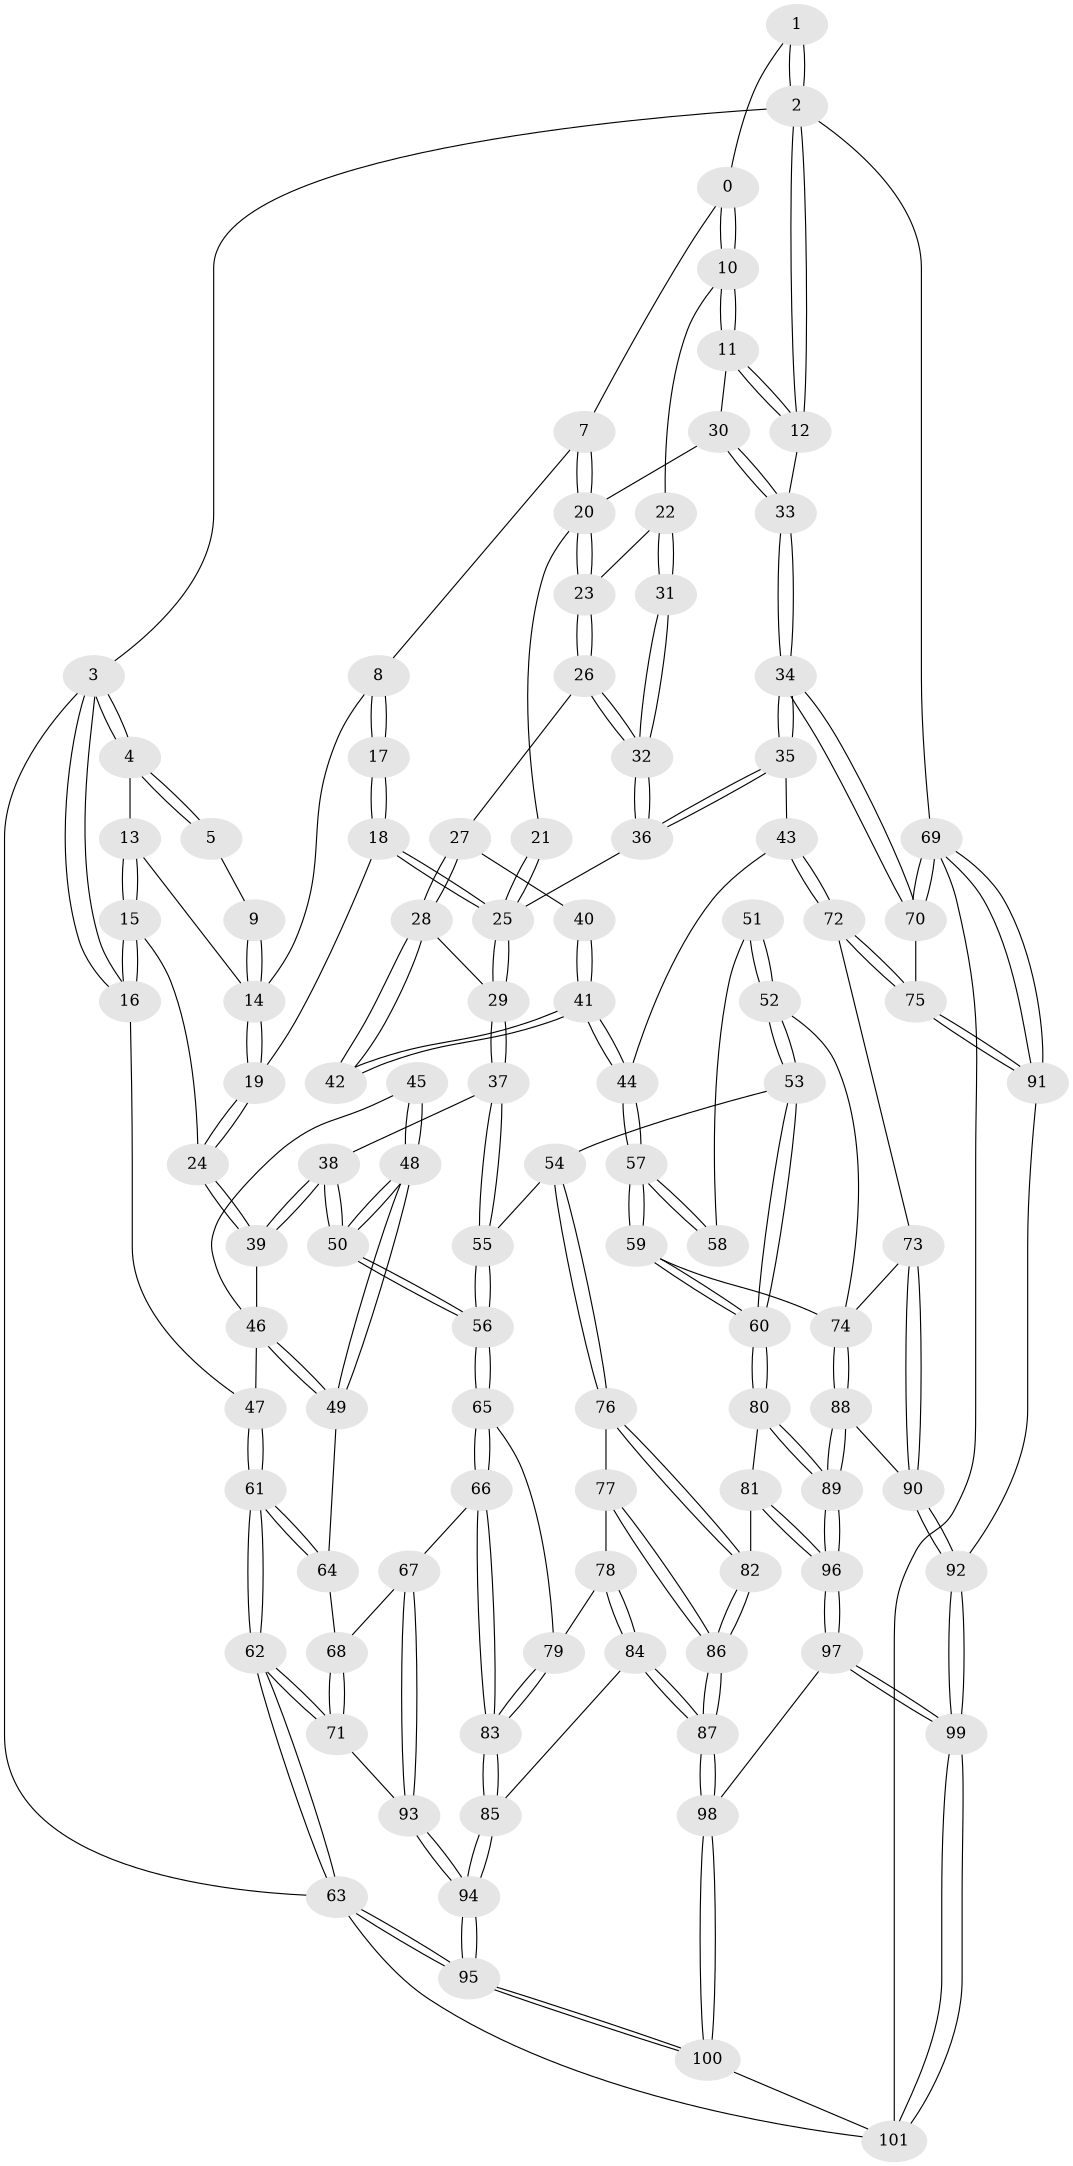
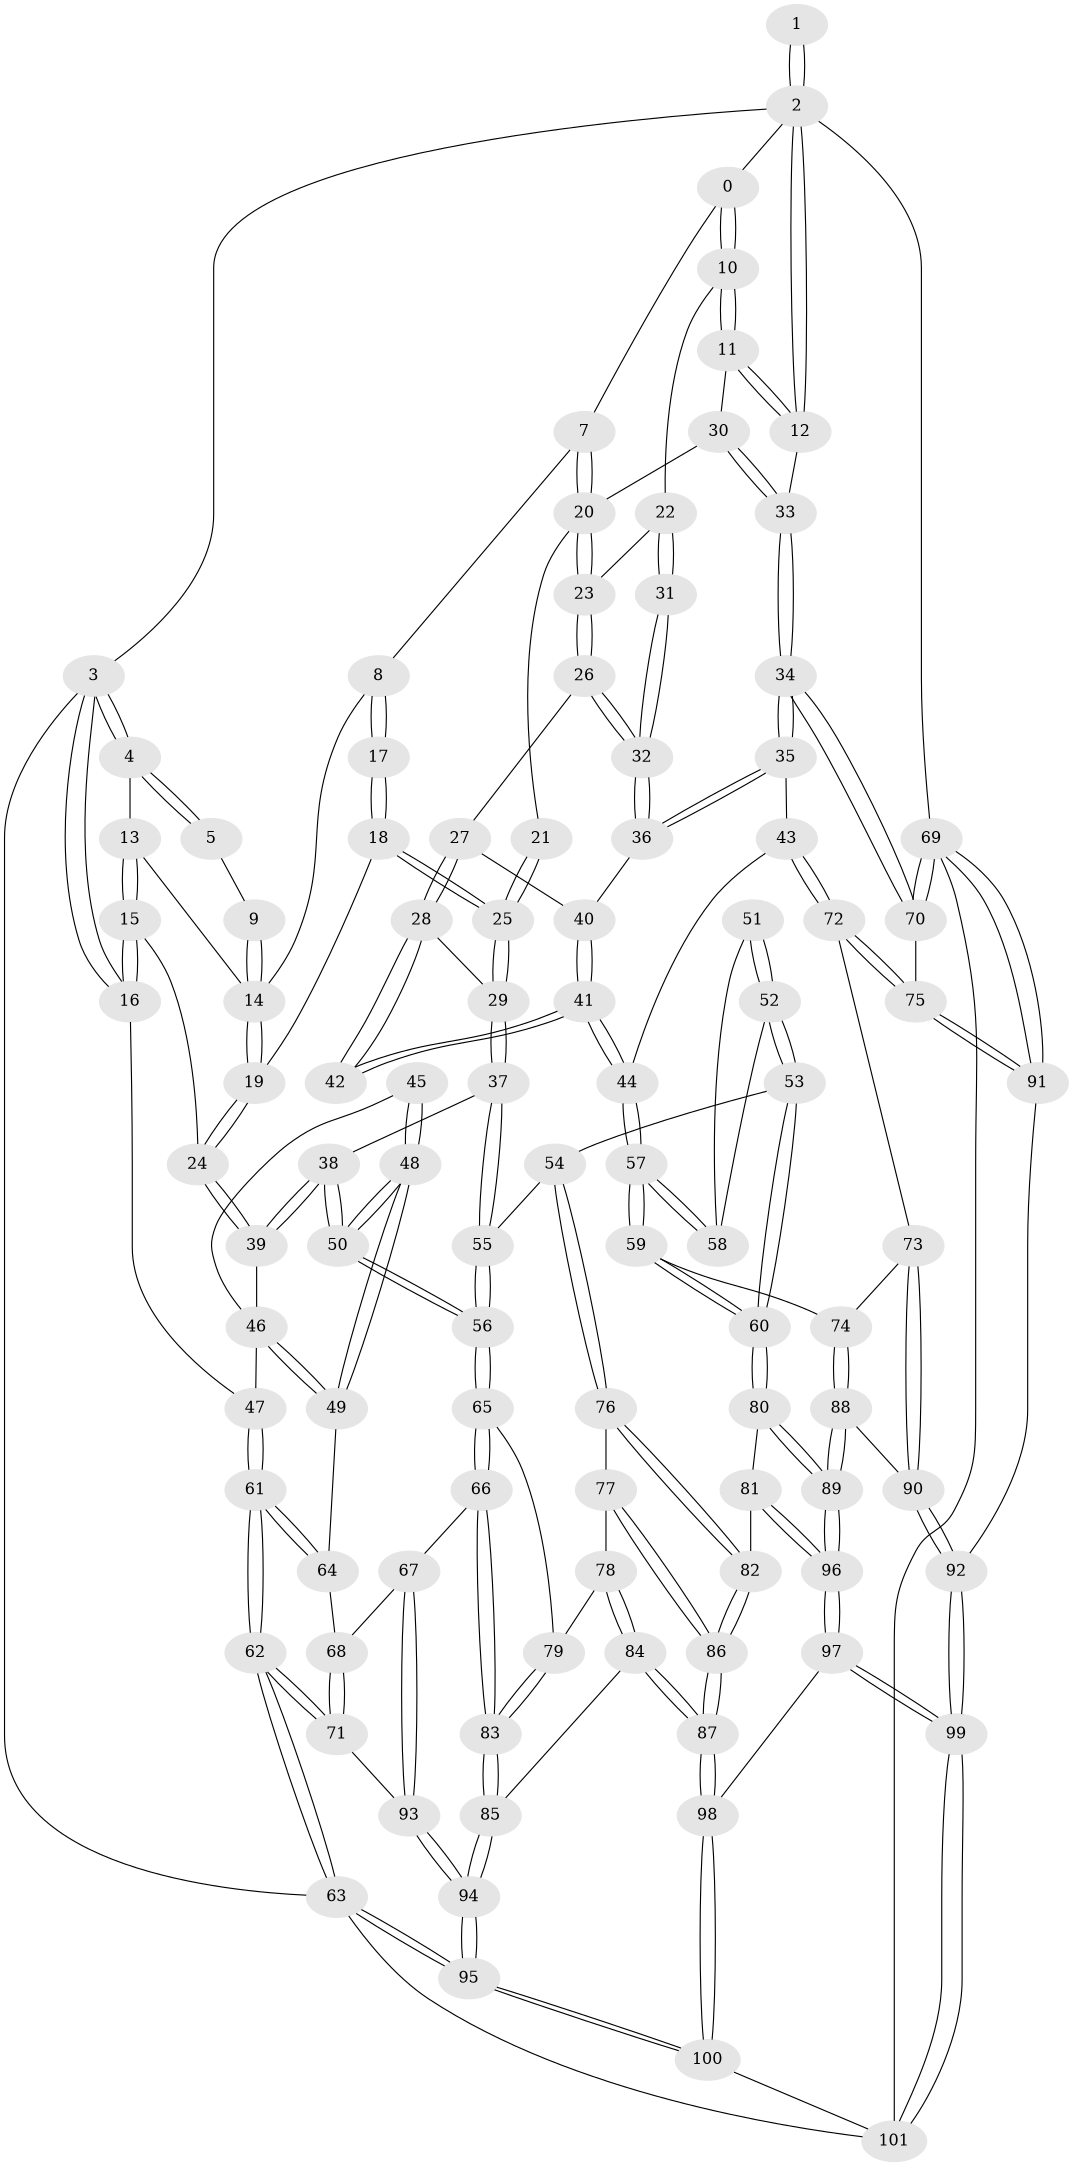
(750, 102) -> (763, 147)
(573, 880) -> (613, 880)
(857, 1152) -> (741, 1123)
